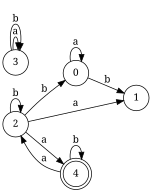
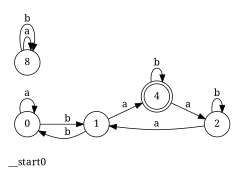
(16, 62) -> (27, 62)
(41, 99) -> (66, 138)
(42, 146) -> (122, 112)
none -> (27, 163)
